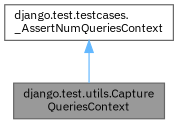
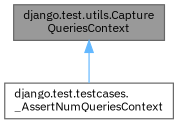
(89, 68) -> (89, 68)
